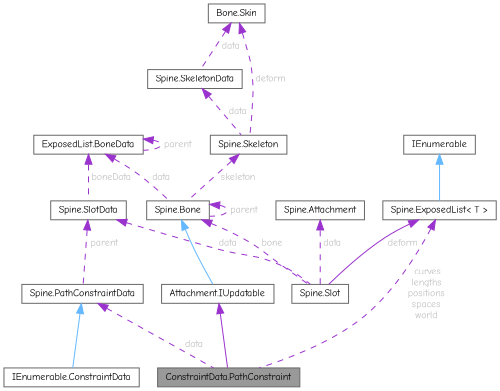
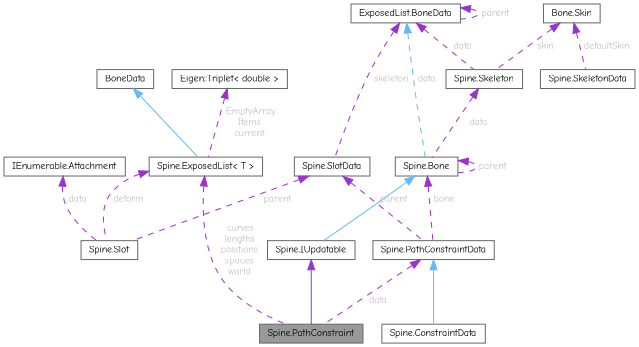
(230, 46) -> (605, 46)
none -> (230, 79)
(269, 79) -> (544, 46)
(225, 116) -> (449, 49)
(440, 145) -> (125, 79)
(110, 178) -> (390, 79)
(143, 178) -> (416, 95)
(237, 178) -> (477, 123)
(320, 210) -> (65, 167)
(227, 243) -> (276, 199)
(262, 250) -> (431, 213)
(367, 251) -> (107, 199)
(218, 294) -> (311, 250)
(72, 377) -> (434, 334)
(229, 377) -> (311, 334)
